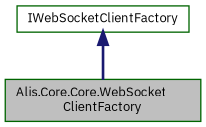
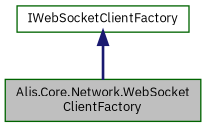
(103, 100) -> (103, 100)
